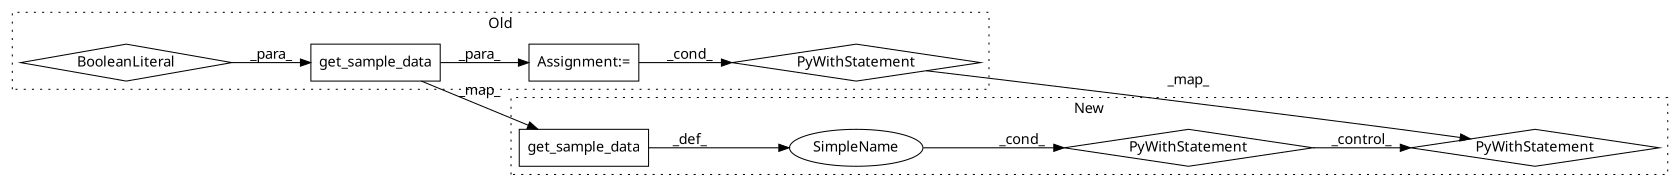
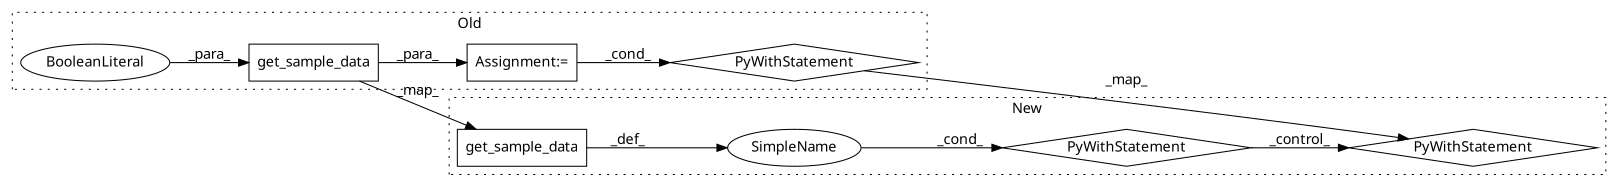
(126, 63) -> (95, 63)
